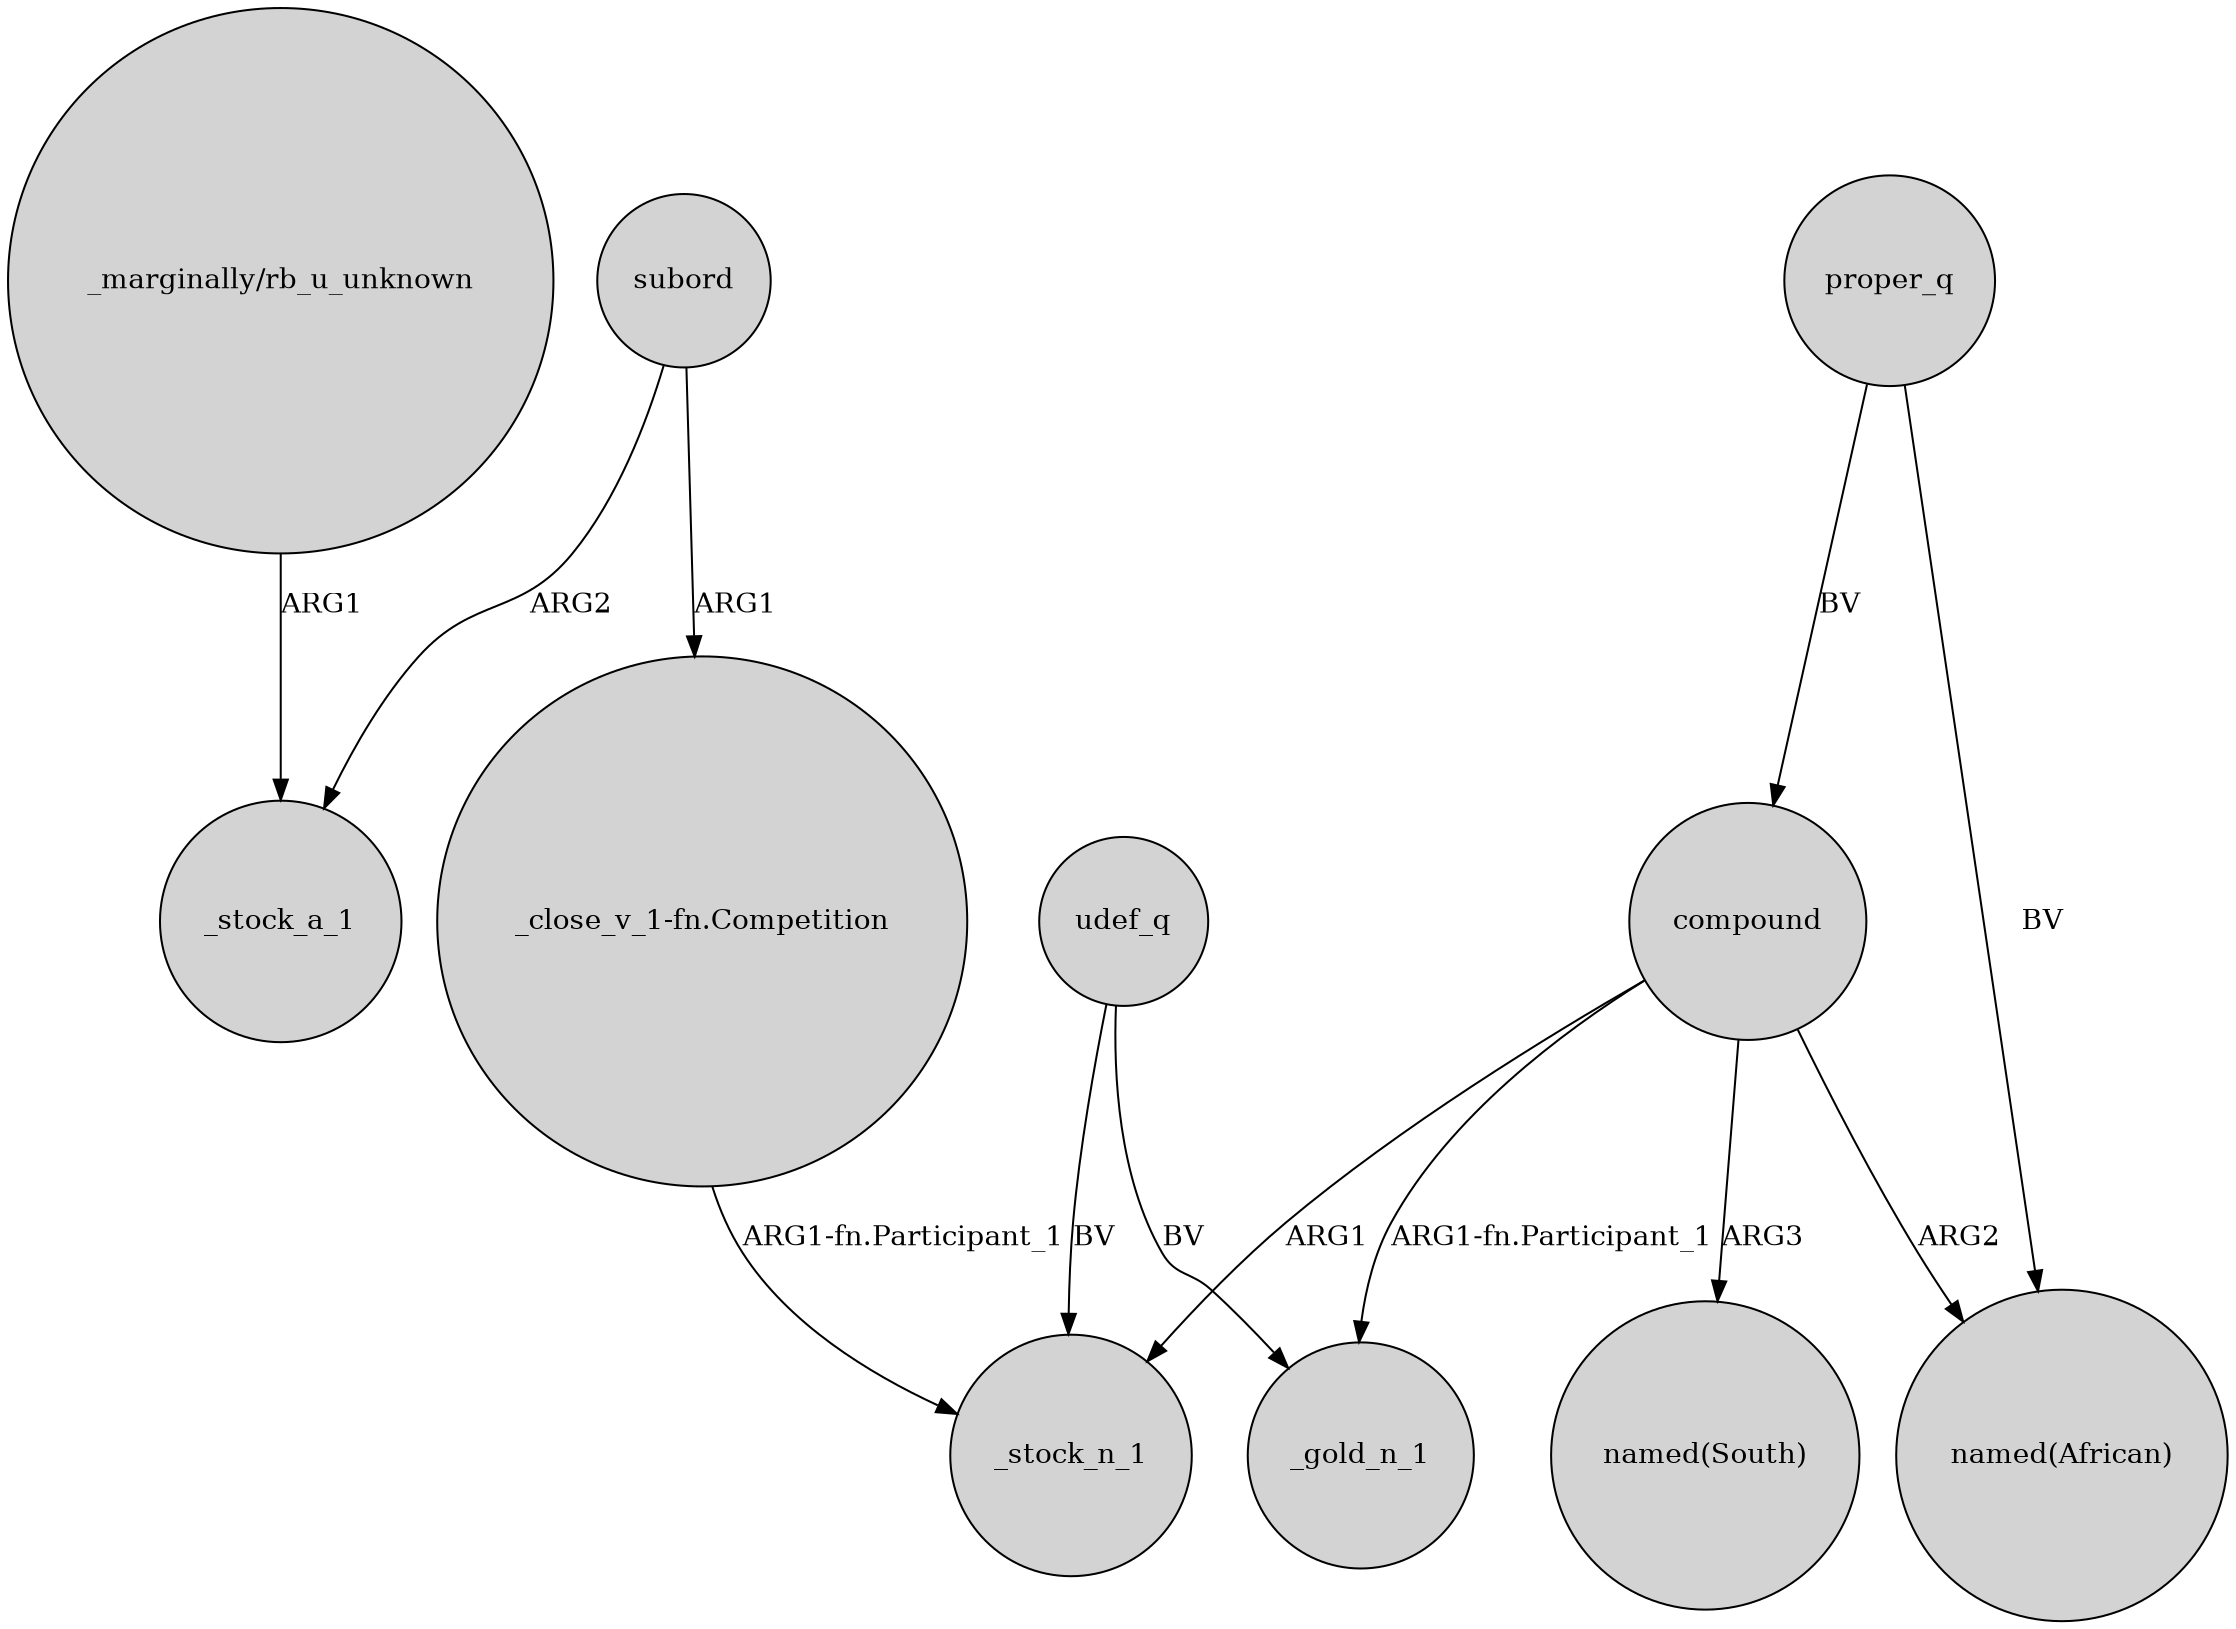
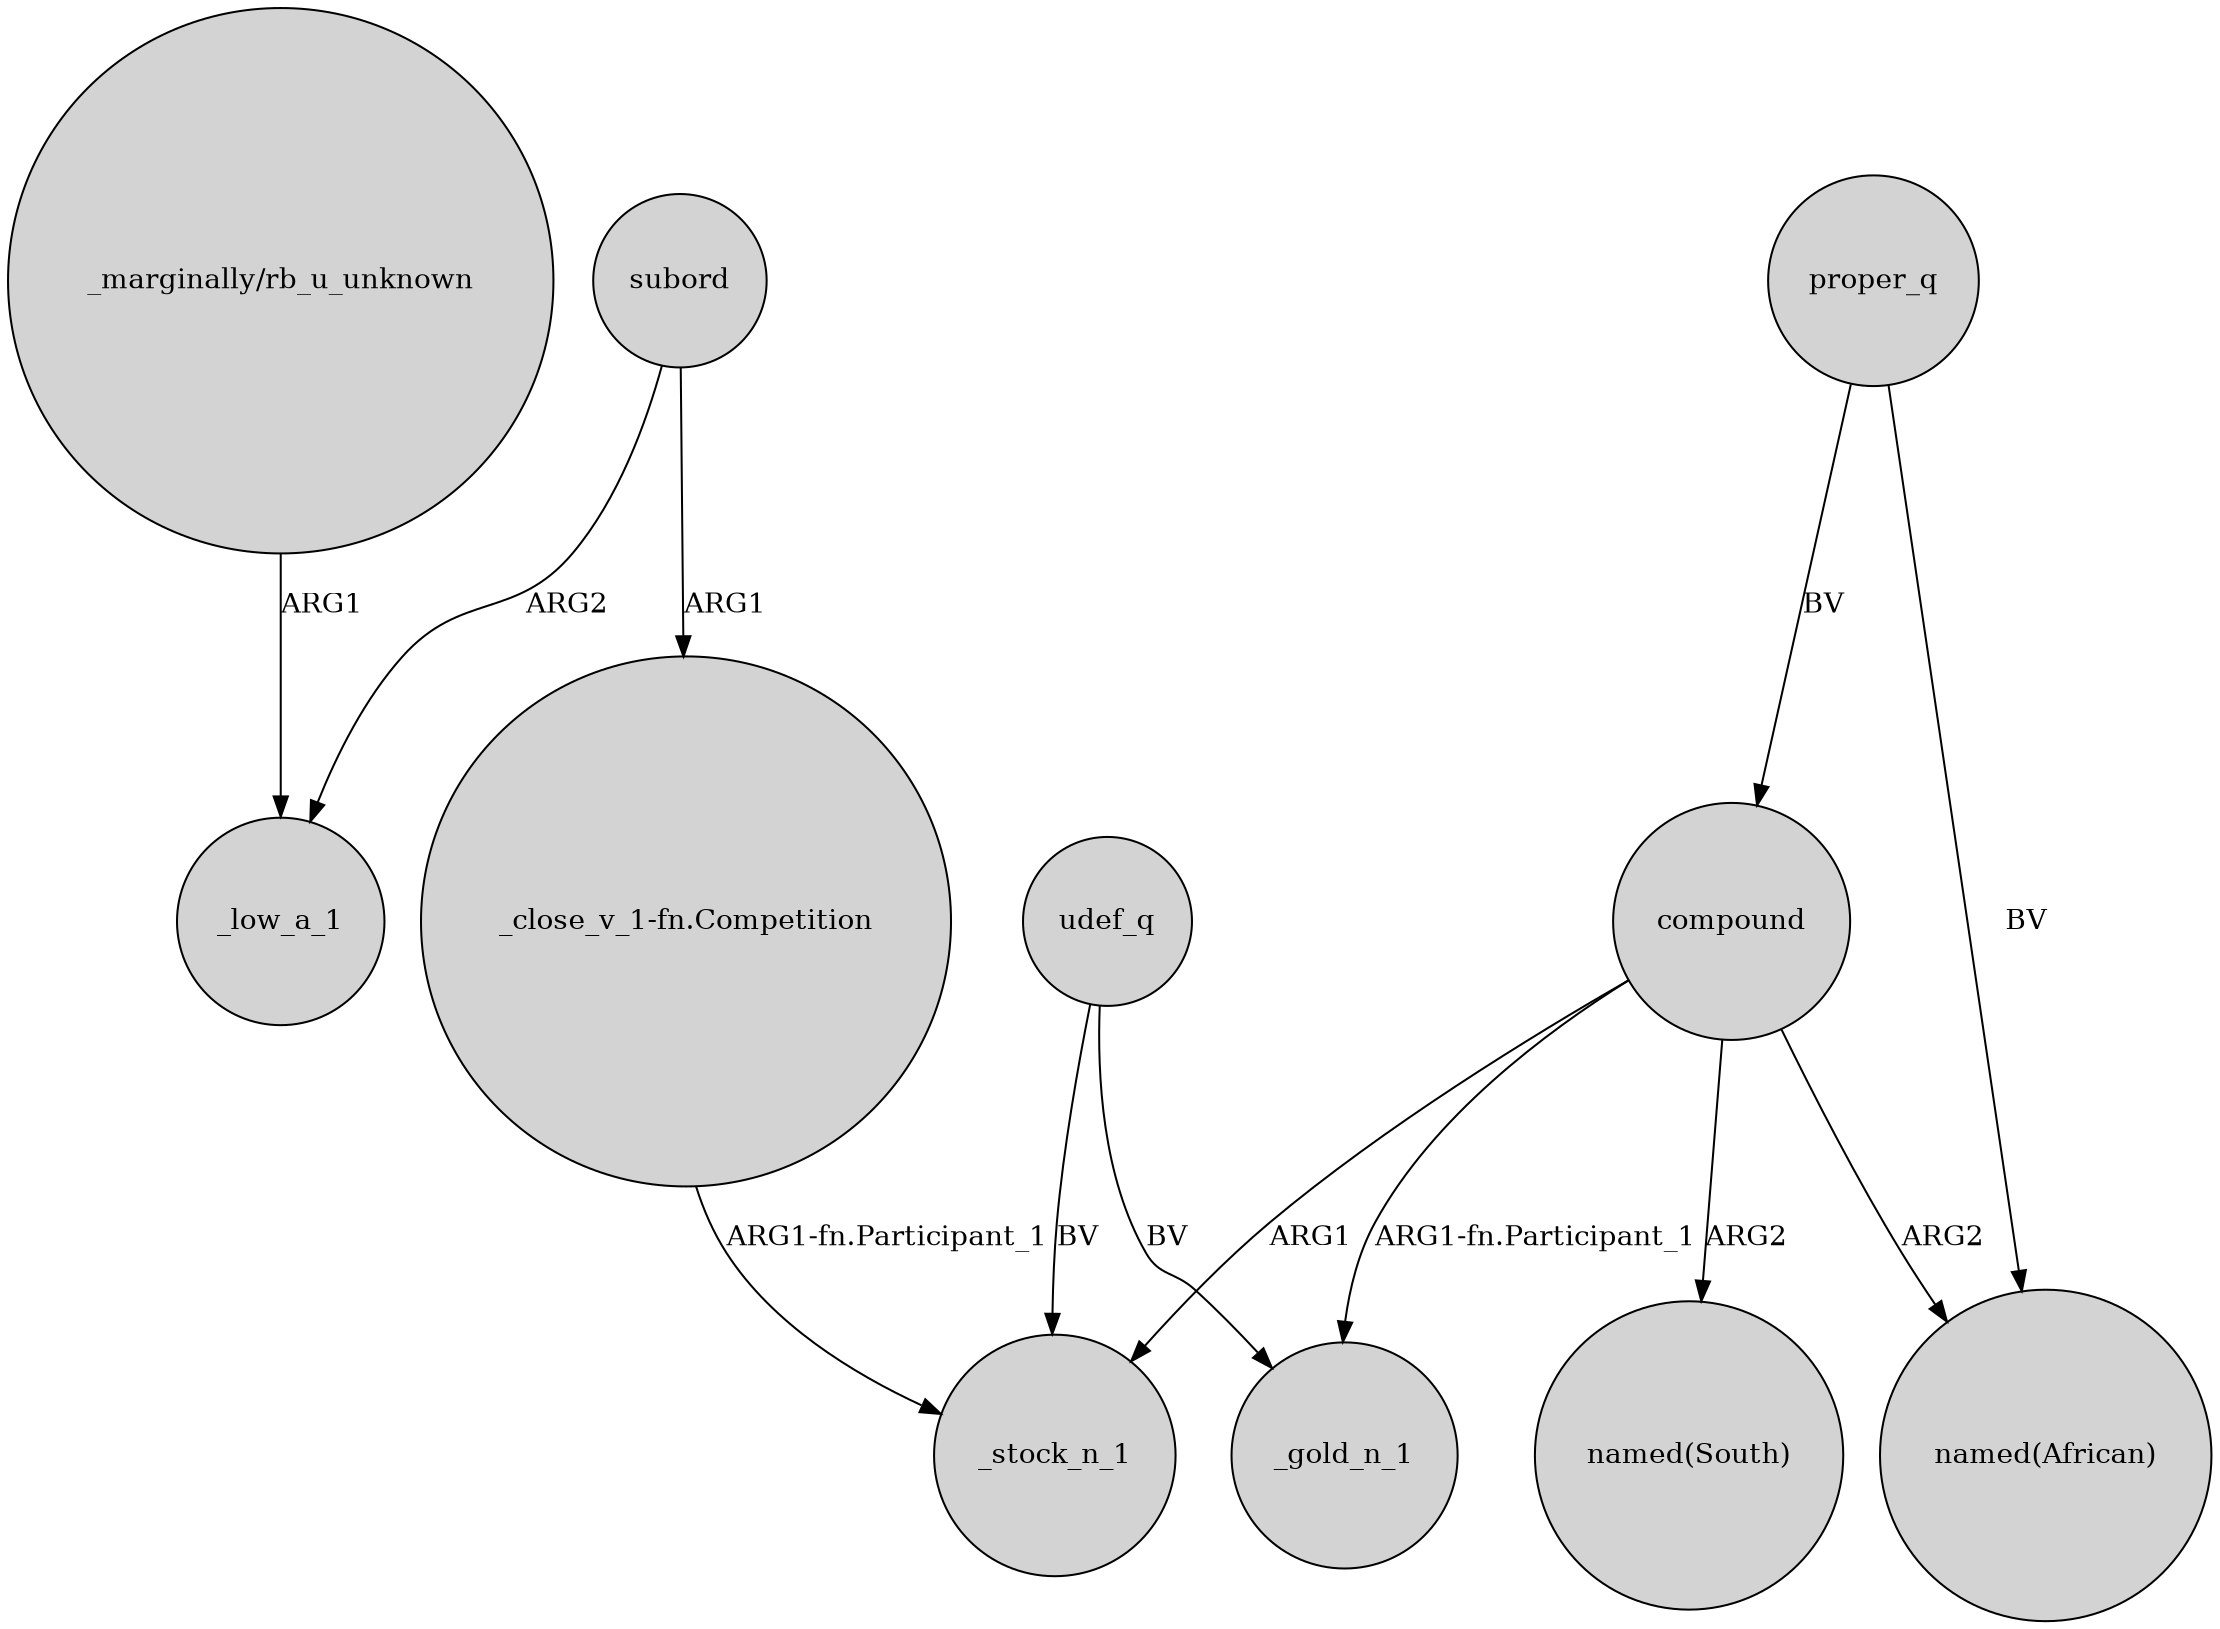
(281, 921) -> (281, 921)
(1763, 1238) -> (1747, 1238)
